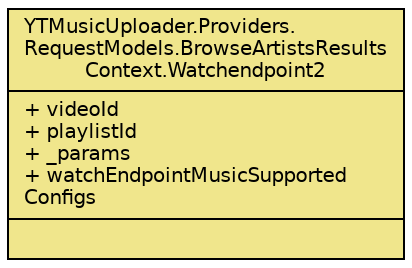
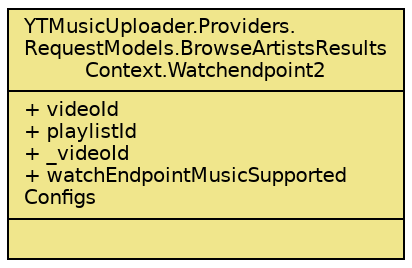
(78, 154) -> (77, 154)
